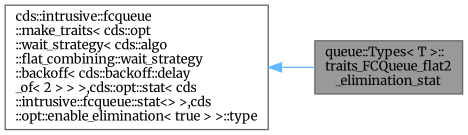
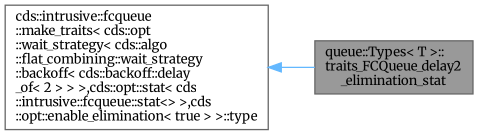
(389, 67) -> (394, 67)
